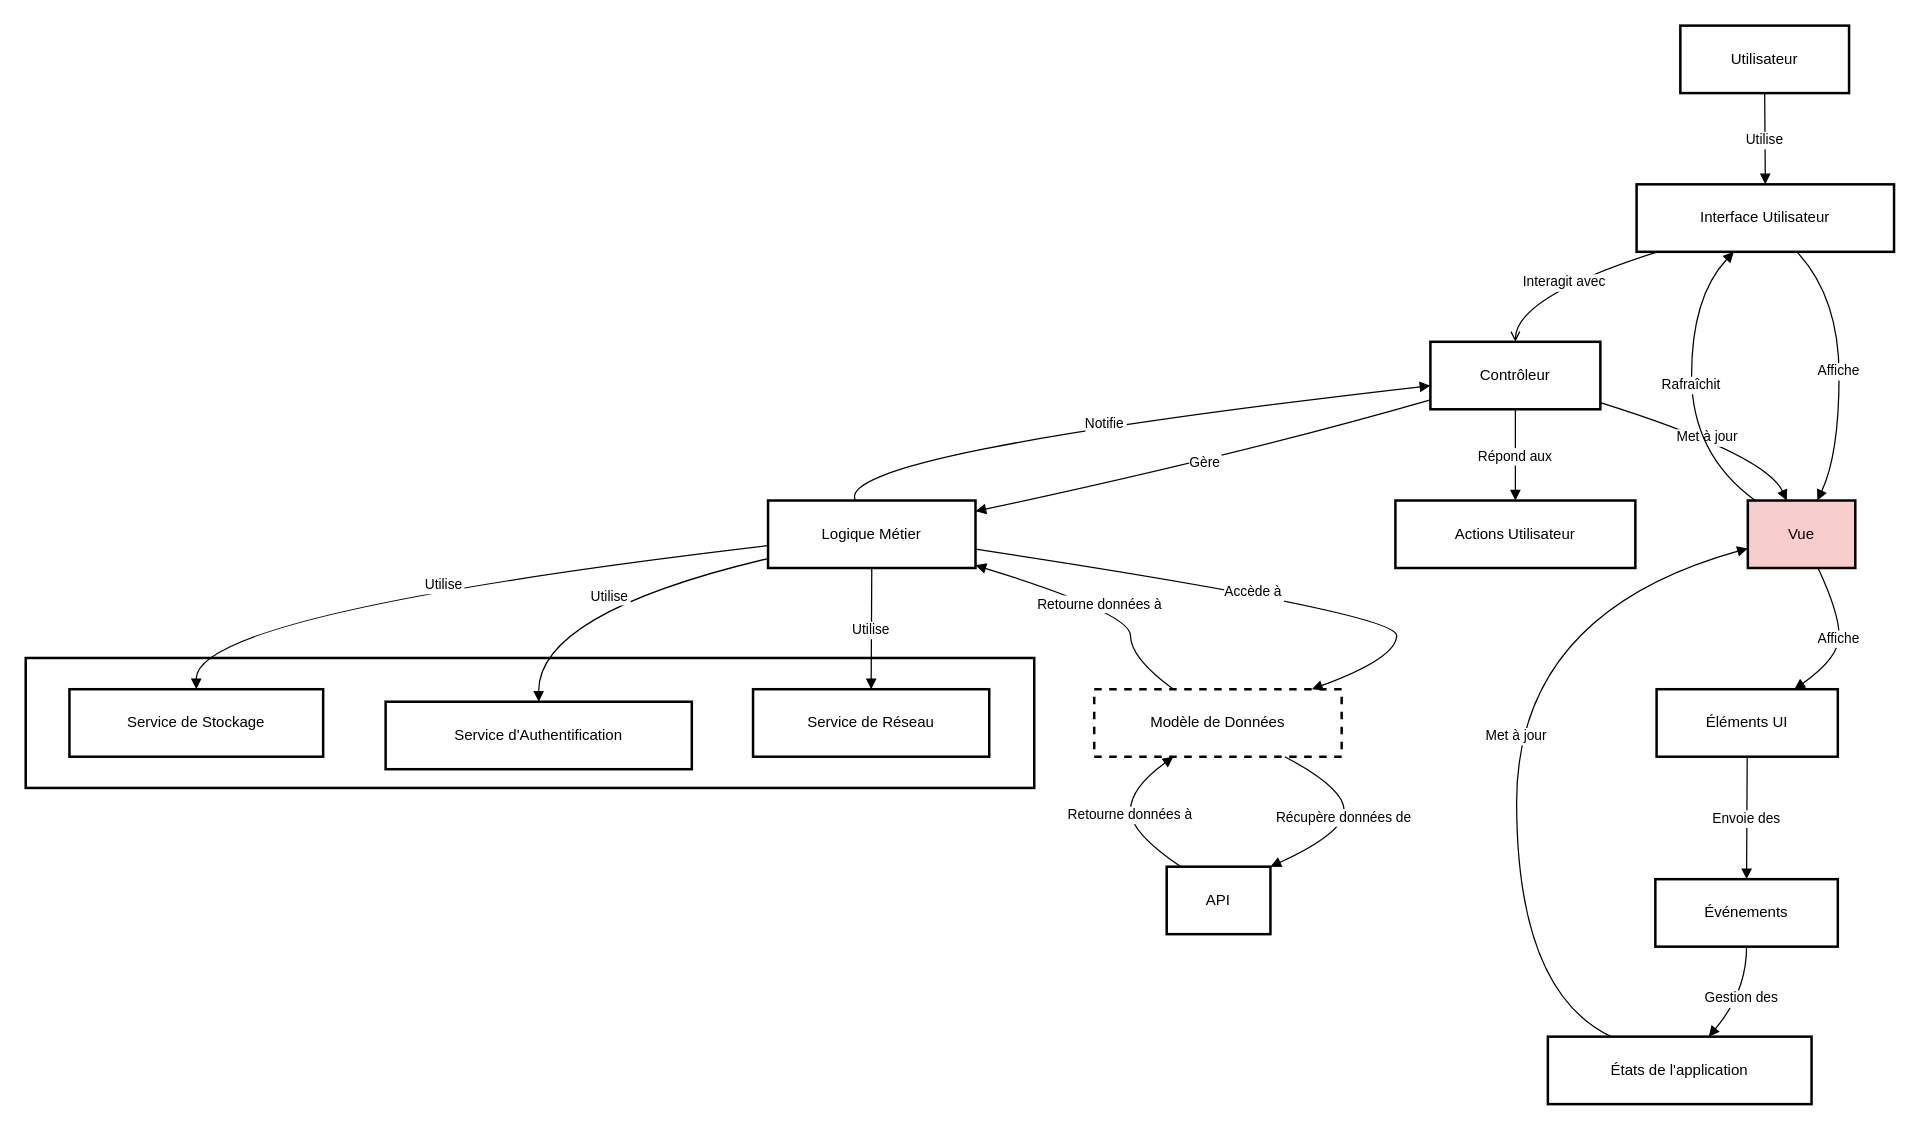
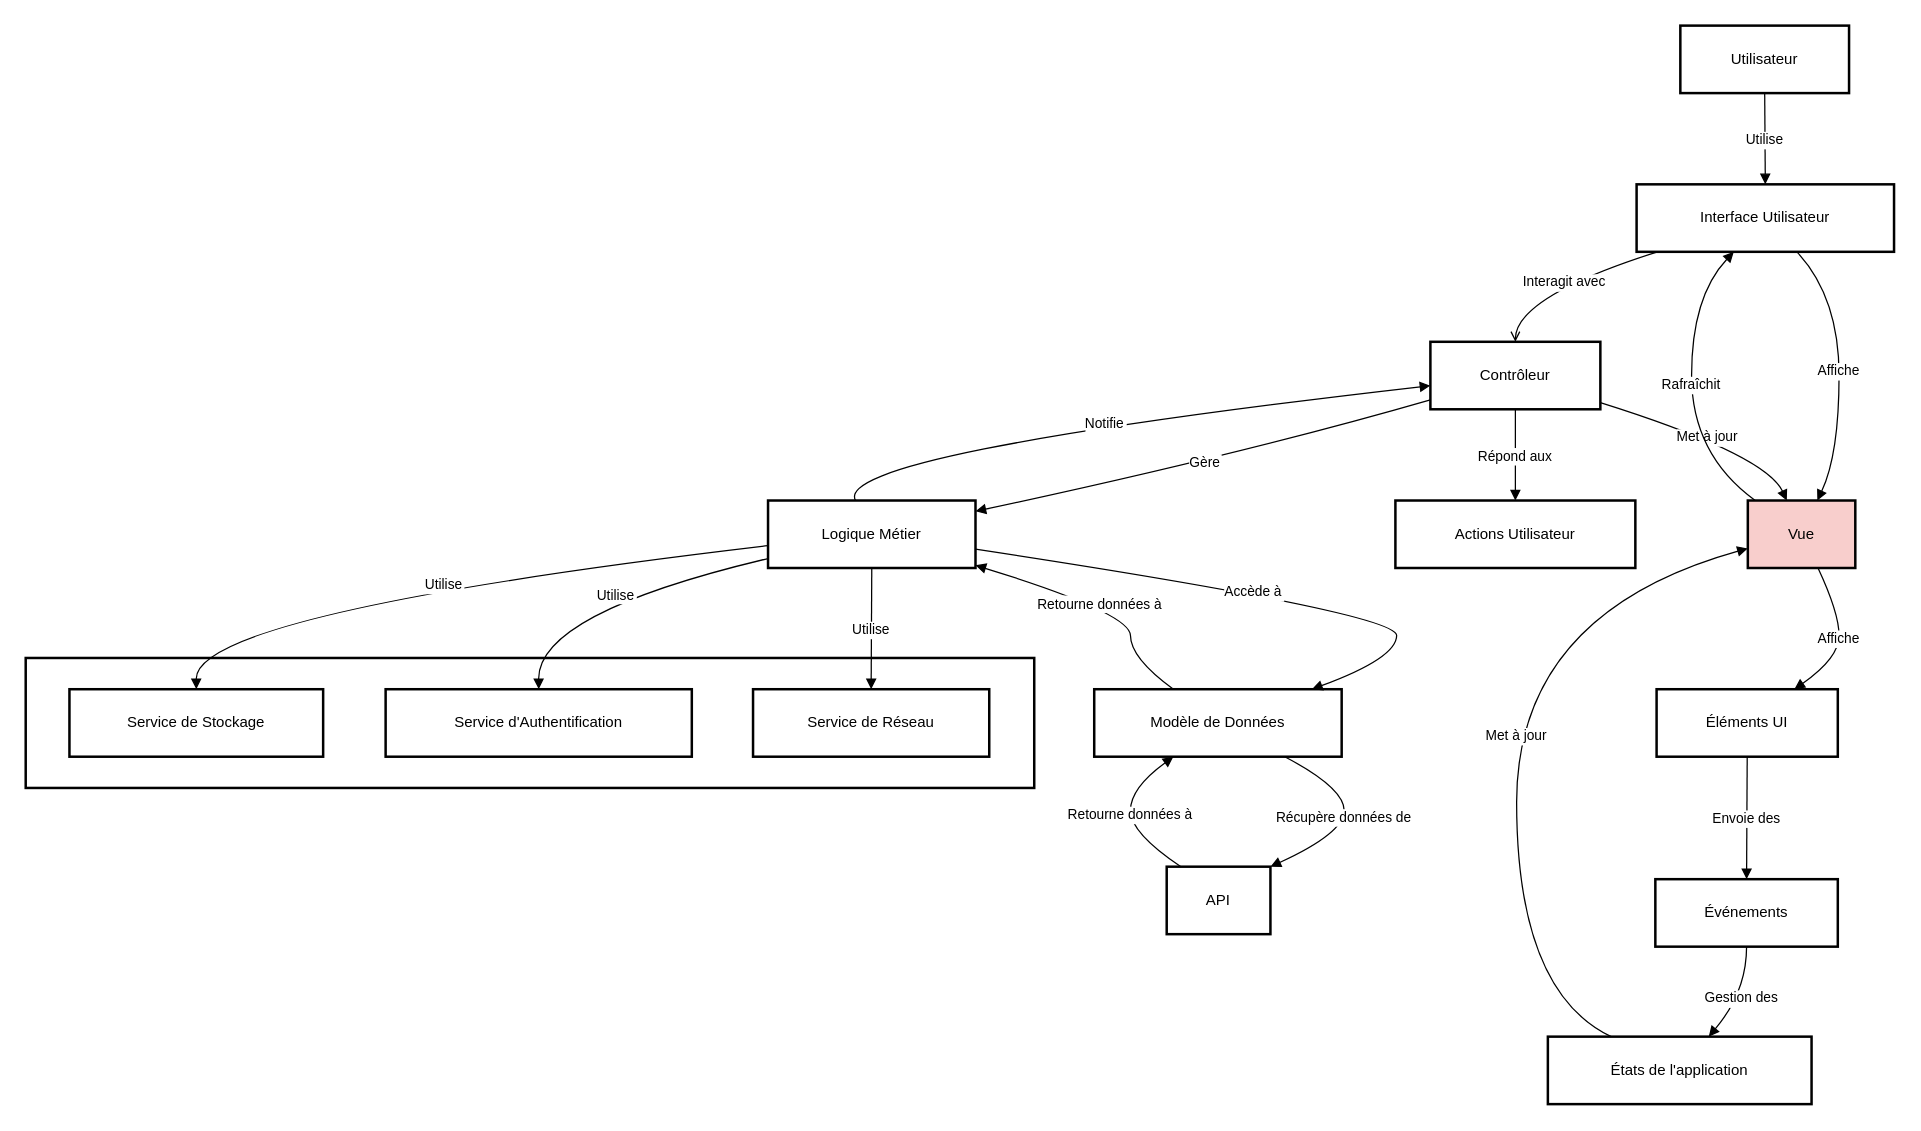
(1218, 723) -> (1218, 723)
(539, 736) -> (539, 723)
